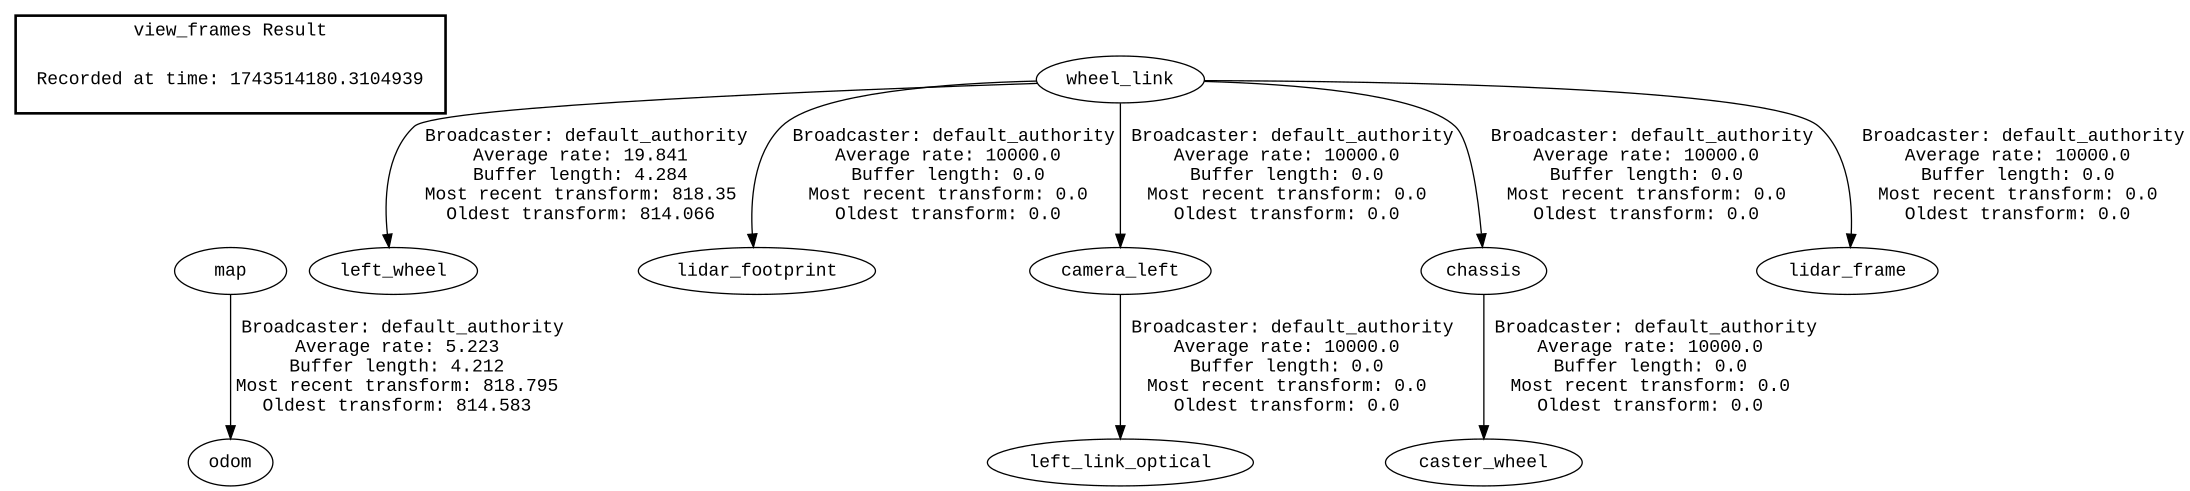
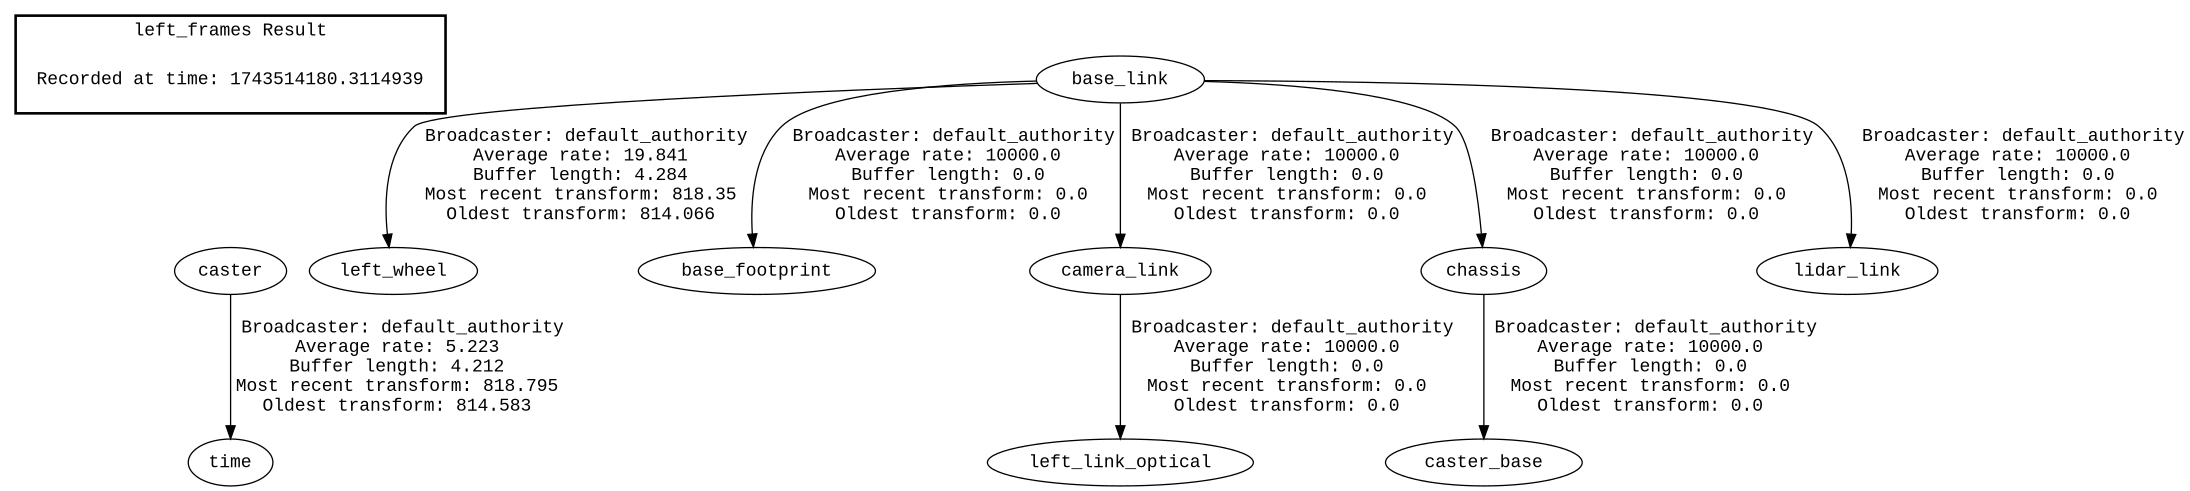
(231, 31) -> (231, 31)
(231, 79) -> (231, 79)
(1120, 79) -> (1120, 79)
(231, 271) -> (231, 271)
(757, 271) -> (757, 271)
(1120, 271) -> (1120, 271)
(1847, 271) -> (1847, 271)
(231, 462) -> (231, 462)
(1484, 462) -> (1484, 462)
